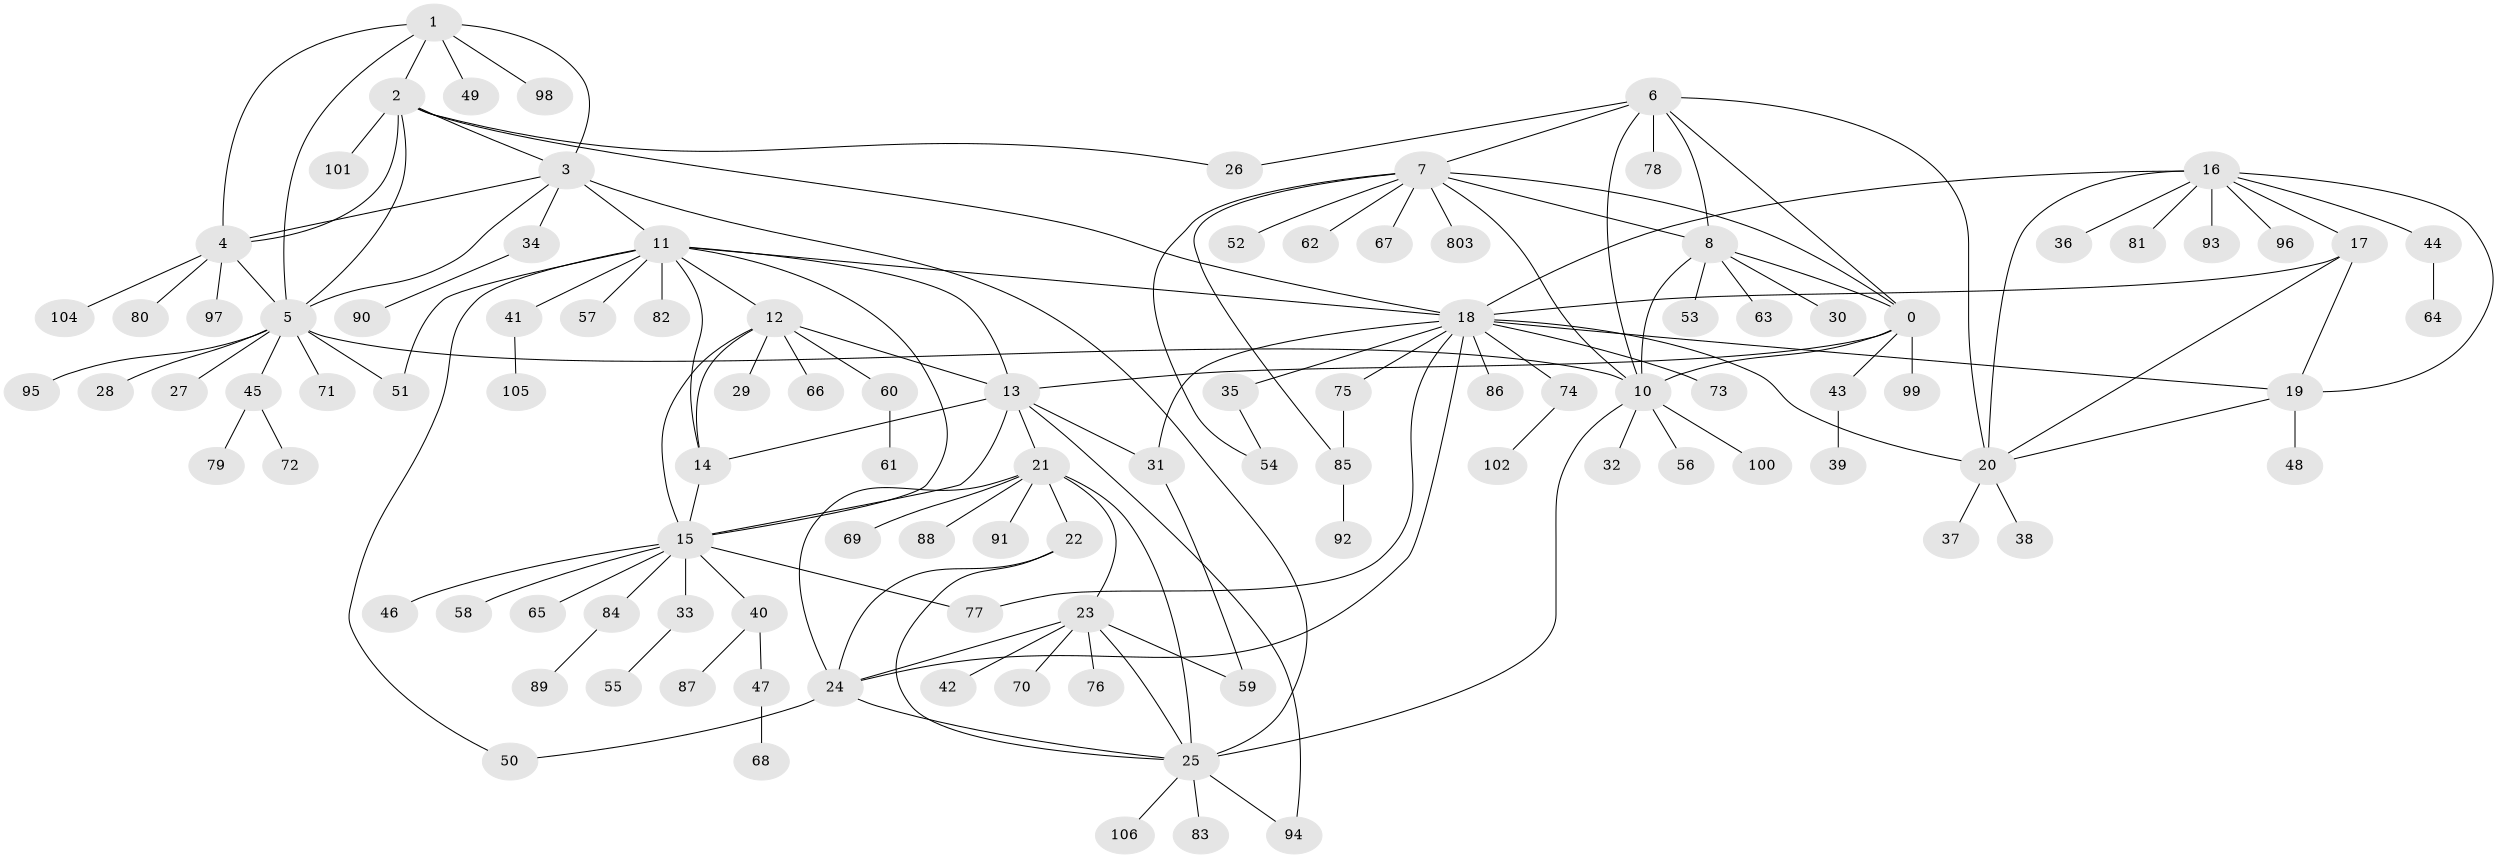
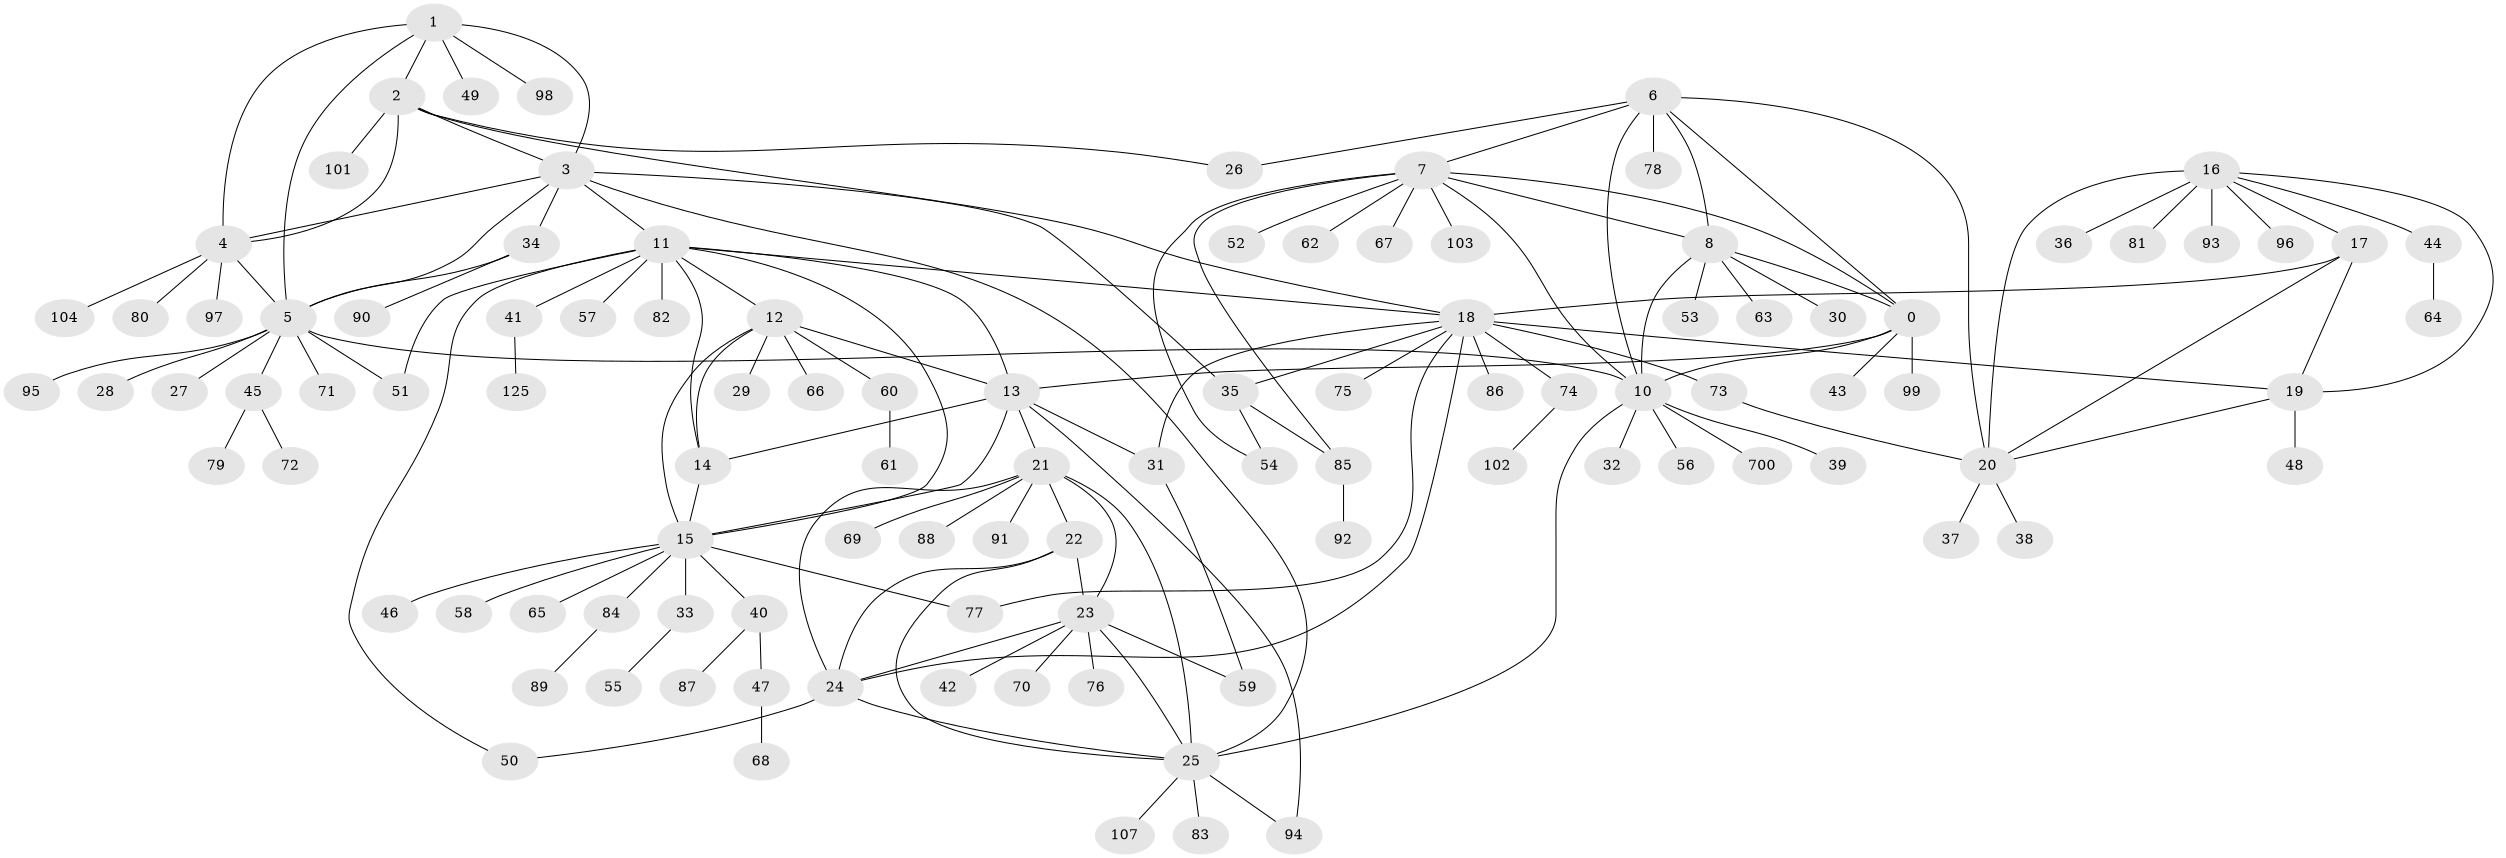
(1826, 195) -> none
(383, 222) -> (440, 275)
none -> (1033, 224)
(1461, 244) -> (1461, 244)
(1748, 370) -> (1851, 434)
(516, 392) -> (516, 392)
(1344, 429) -> (1287, 429)
(1838, 435) -> (1741, 429)
(1762, 466) -> (1762, 466)
none -> (1080, 577)
(1125, 835) -> (1125, 835)
